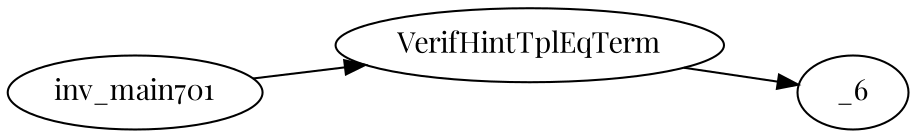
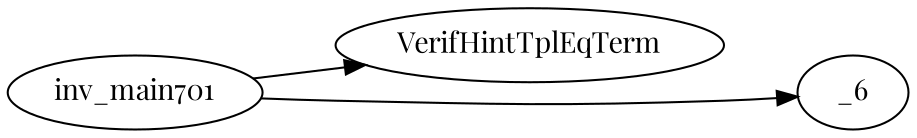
(731, 75) -> (519, 104)
